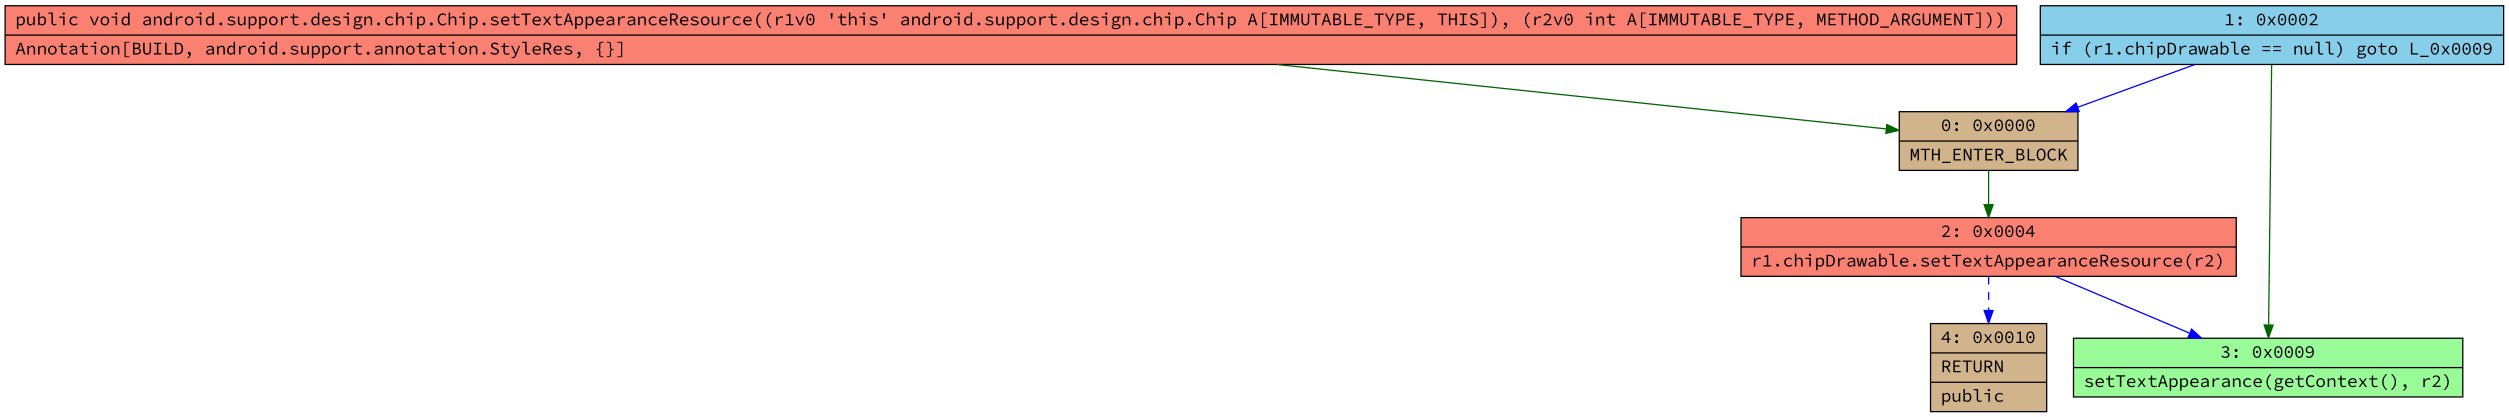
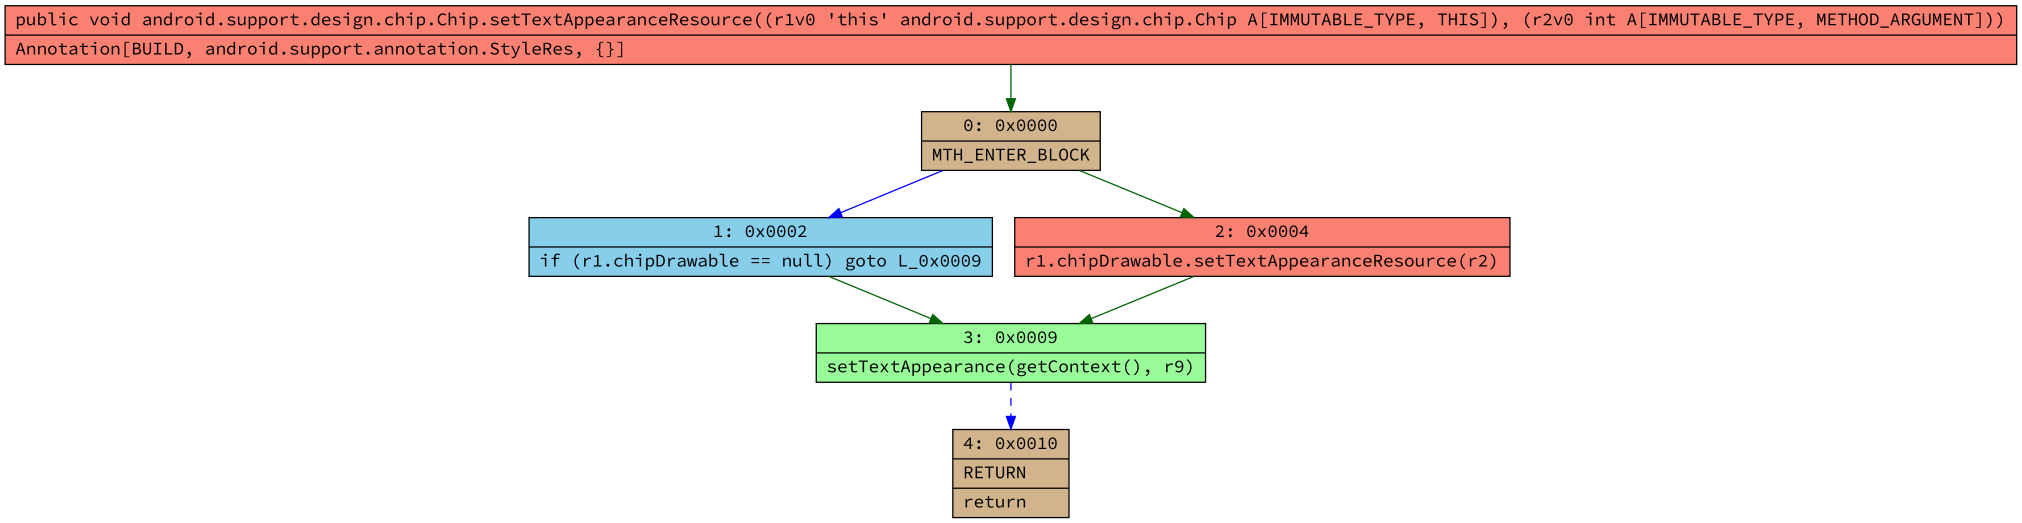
(2136, 86) -> (892, 192)
(1989, 294) -> (1011, 400)
(2122, 305) -> (1143, 298)
(2268, 382) -> (1011, 367)
(1973, 396) -> (995, 502)
